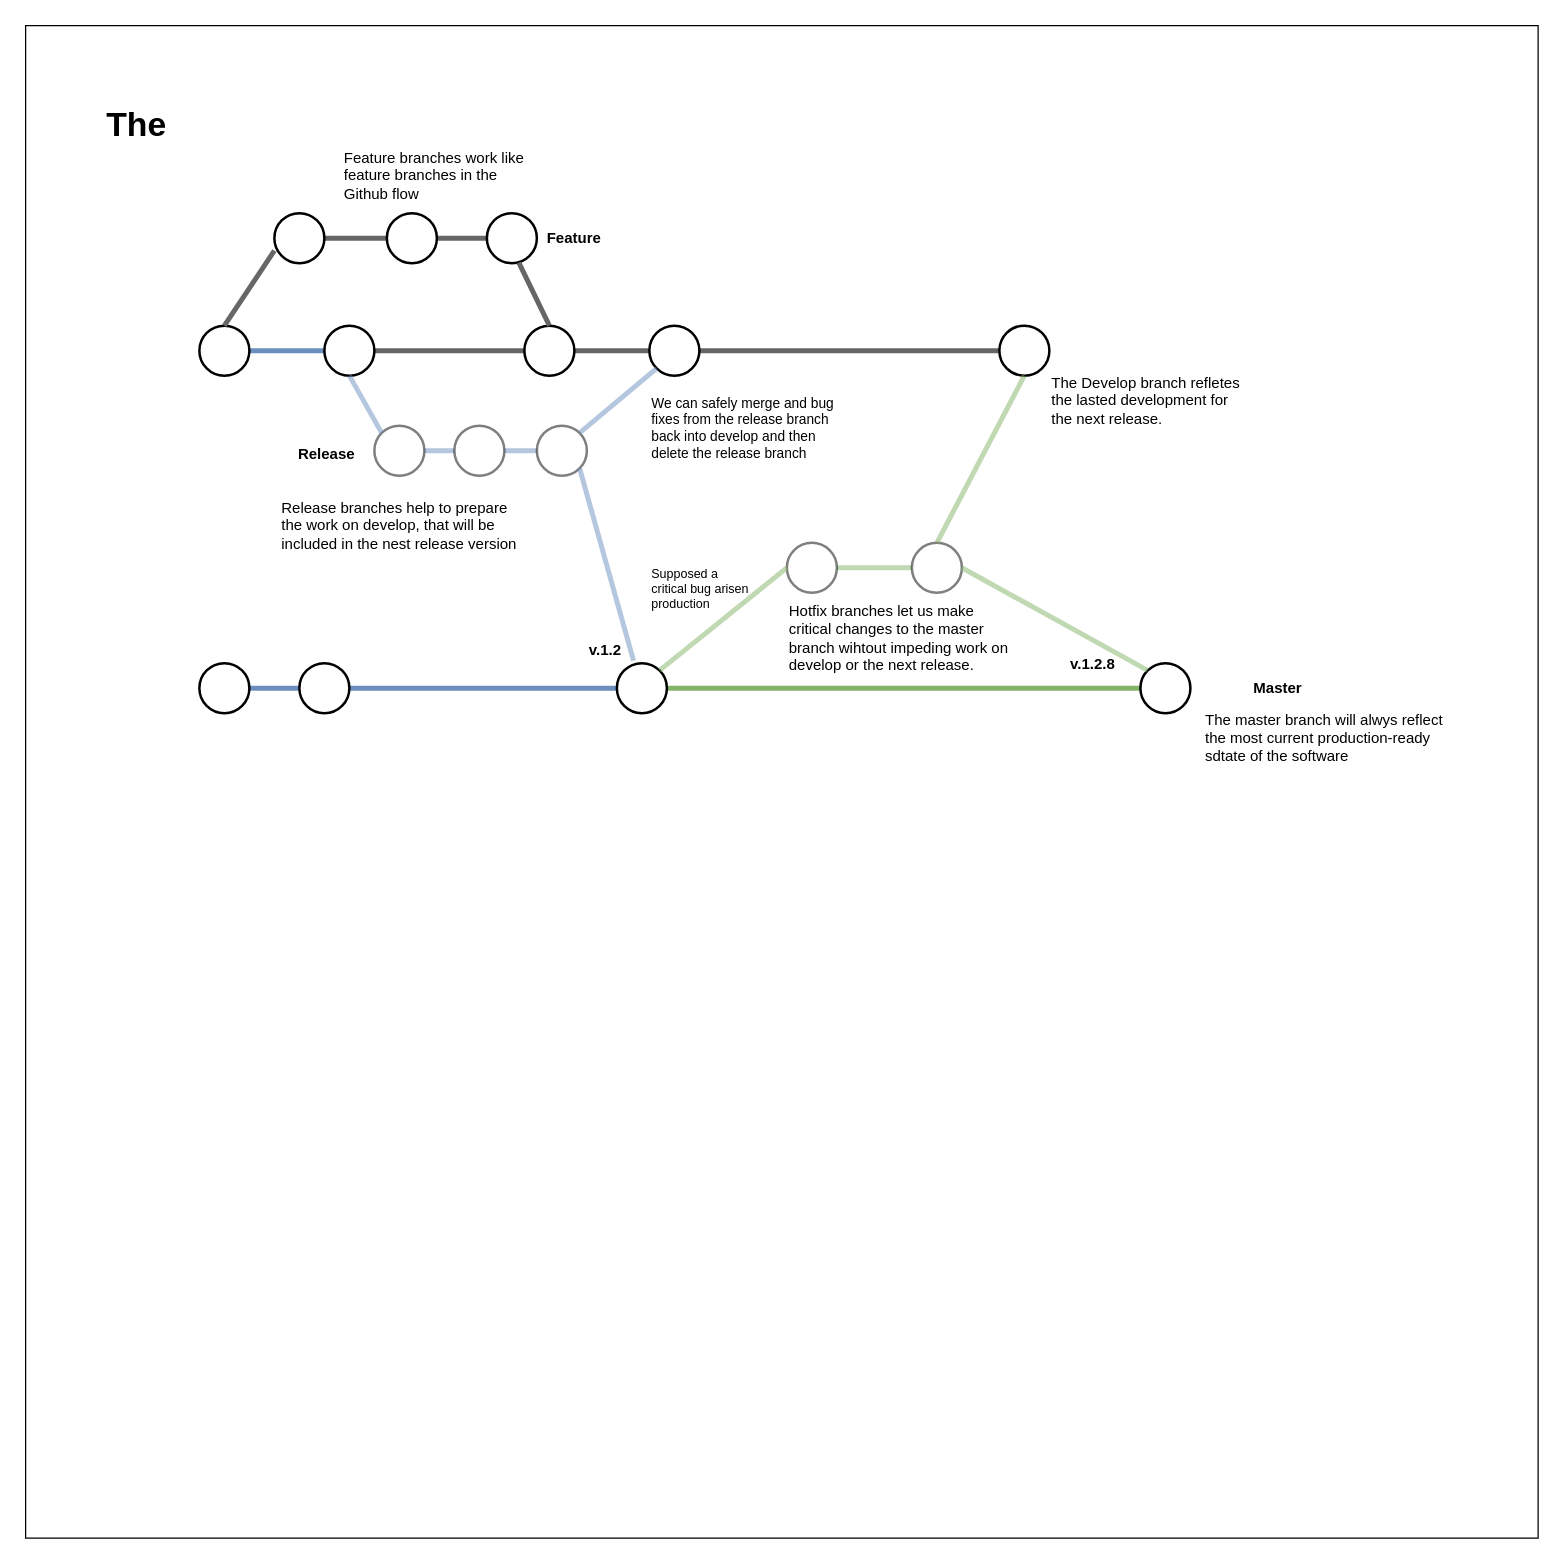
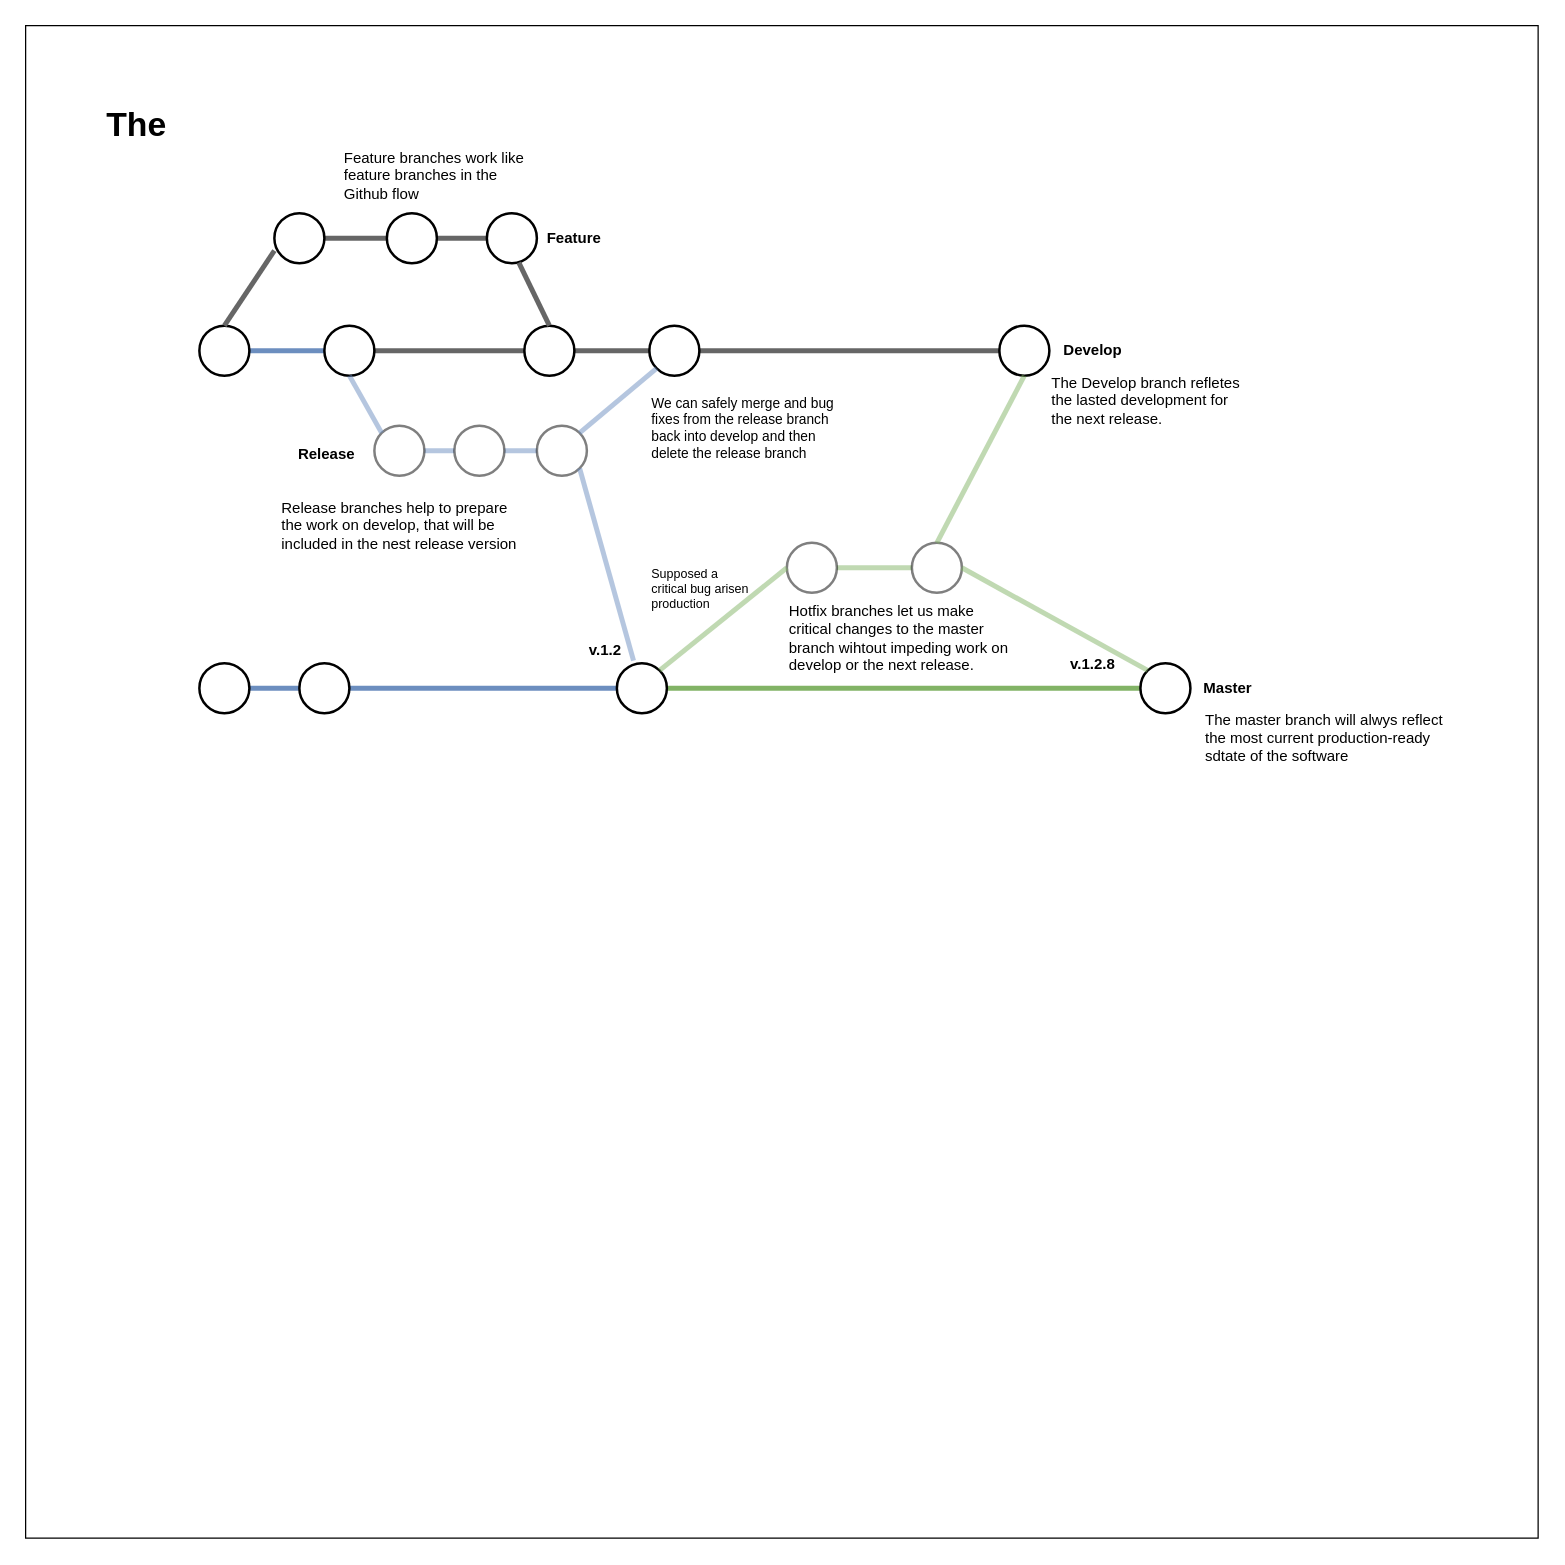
none -> (1093, 351)
(1278, 688) -> (1228, 688)
